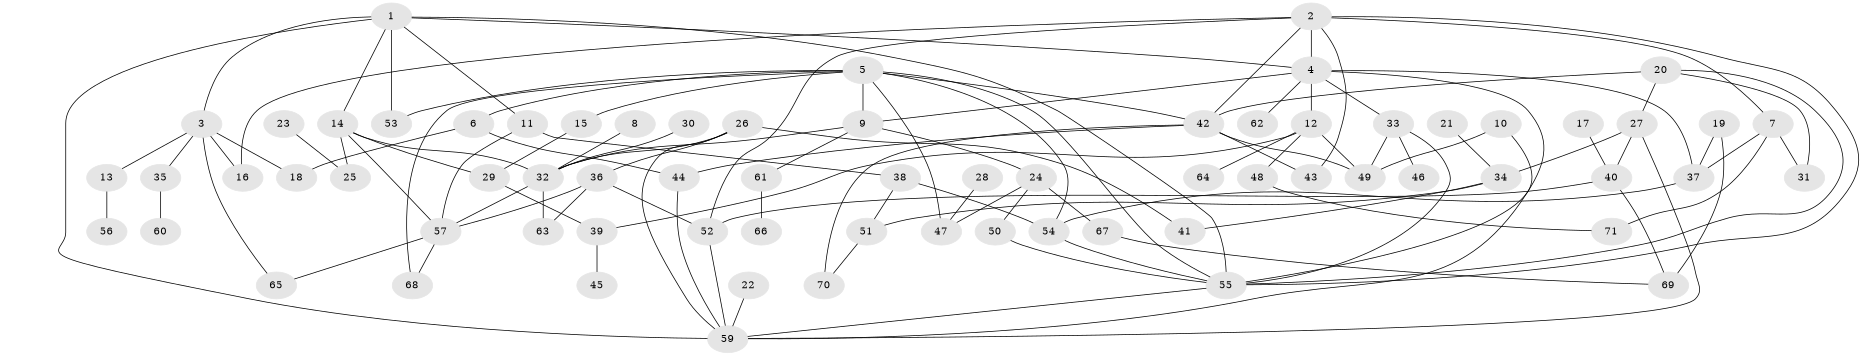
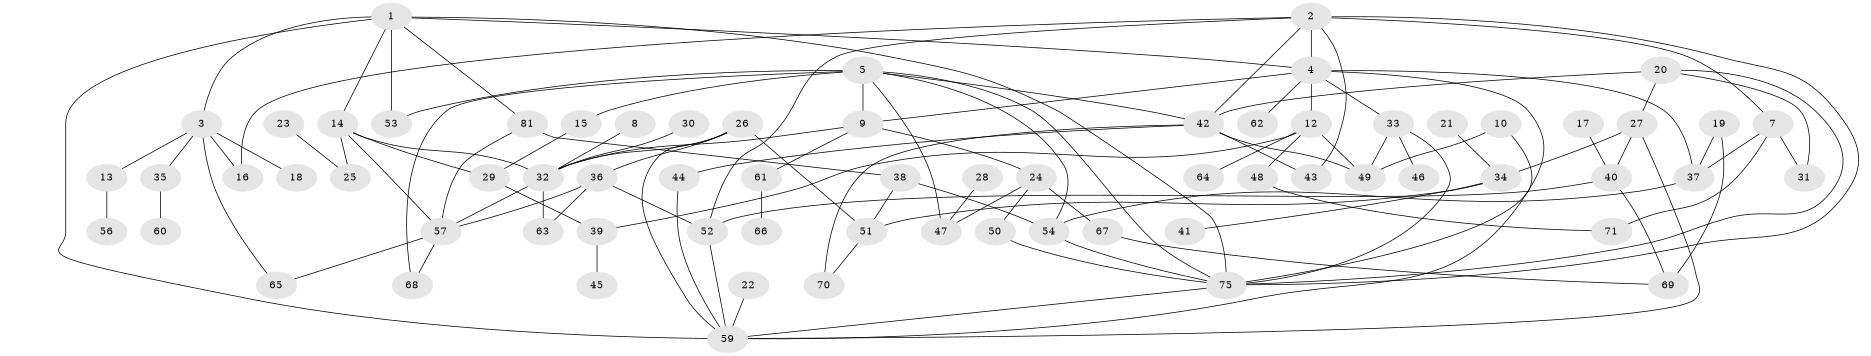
(474, 124) -> none
(528, 124) -> (528, 124)
(975, 146) -> (805, 178)
(1226, 285) -> (1226, 285)
